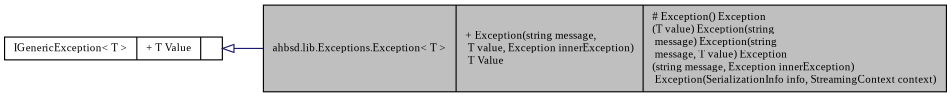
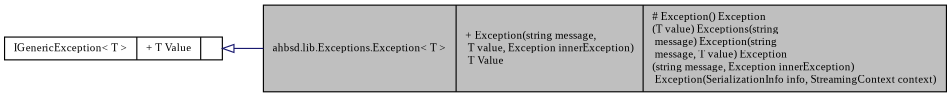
(714, 29) -> (716, 29)
